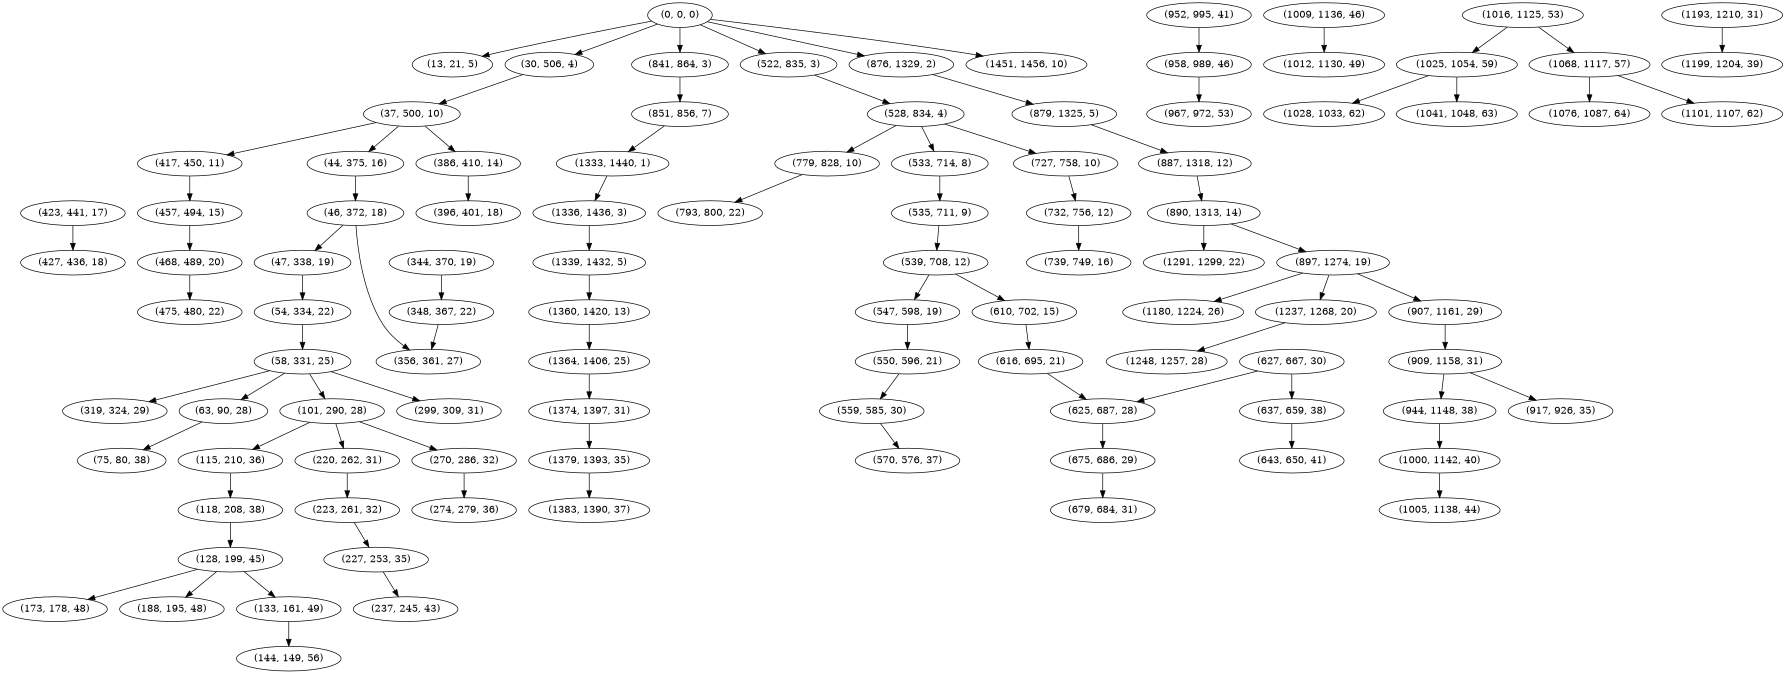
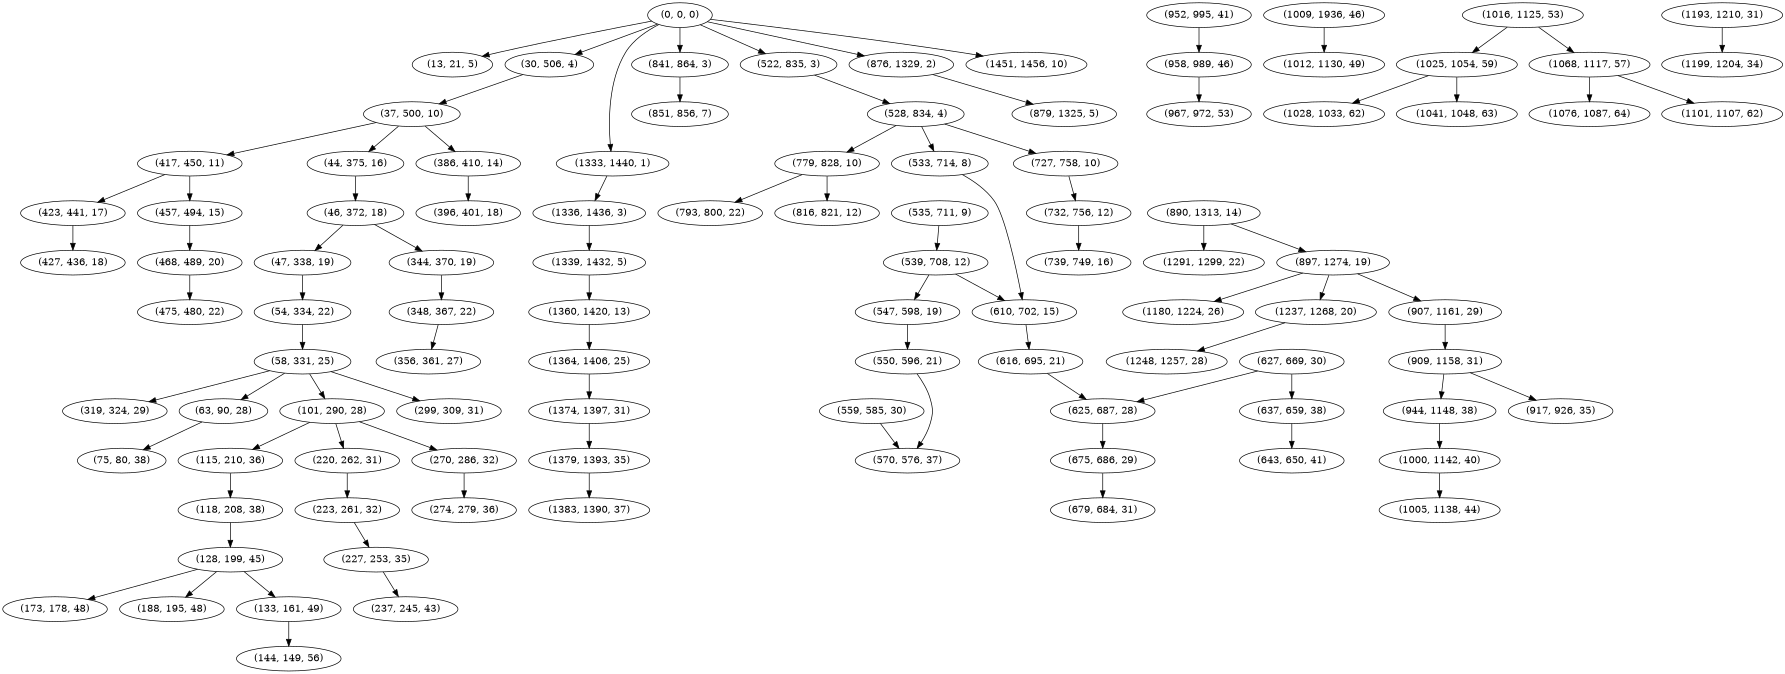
(1324, 15) -> (1324, 15)
(1722, 65) -> (1722, 65)
(649, 137) -> (616, 76)
(1195, 164) -> none
(940, 185) -> (1005, 226)
none -> (134, 187)
none -> (827, 213)
(368, 291) -> (395, 236)
(1292, 362) -> (1292, 362)
(892, 384) -> (932, 408)
